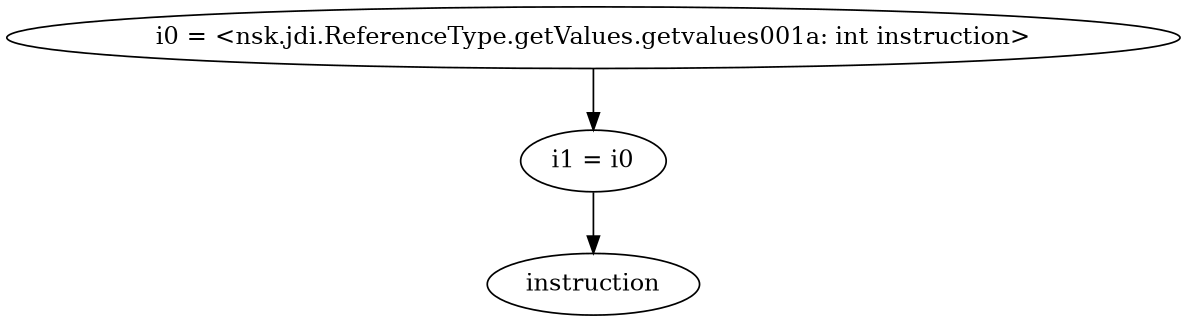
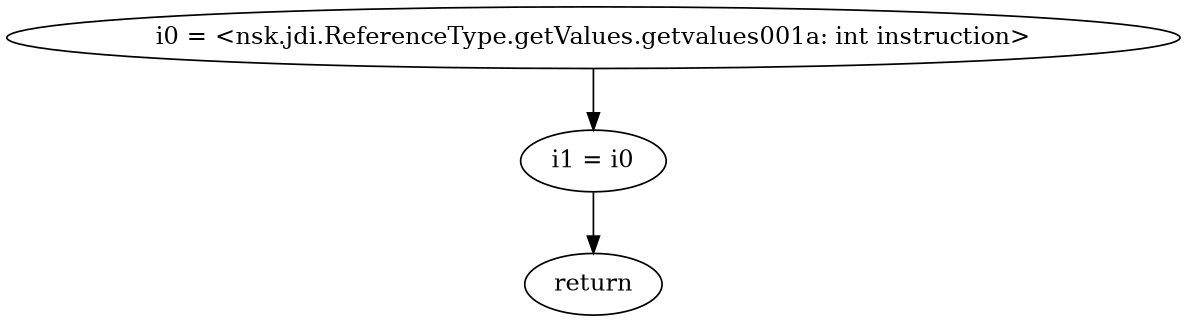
(593, 284) -> (593, 284)
